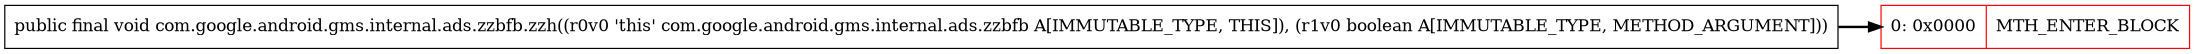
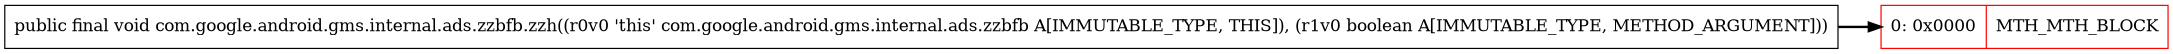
(2088, 26) -> (2077, 26)
